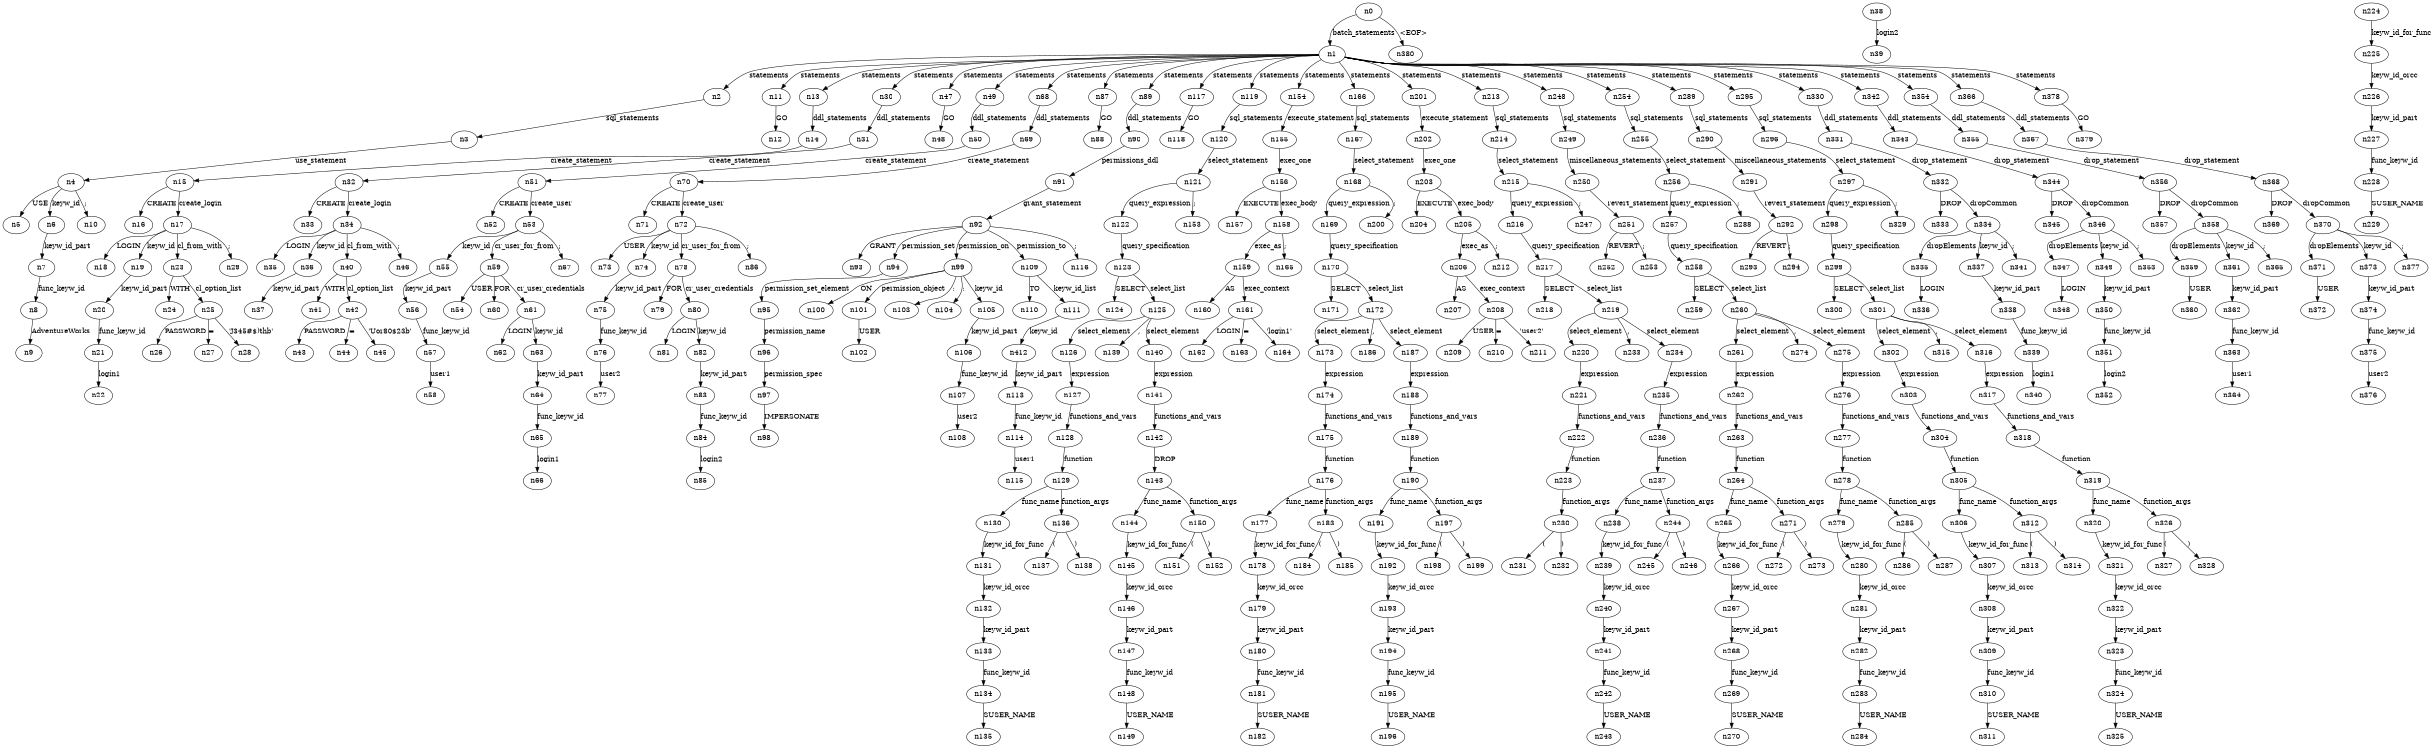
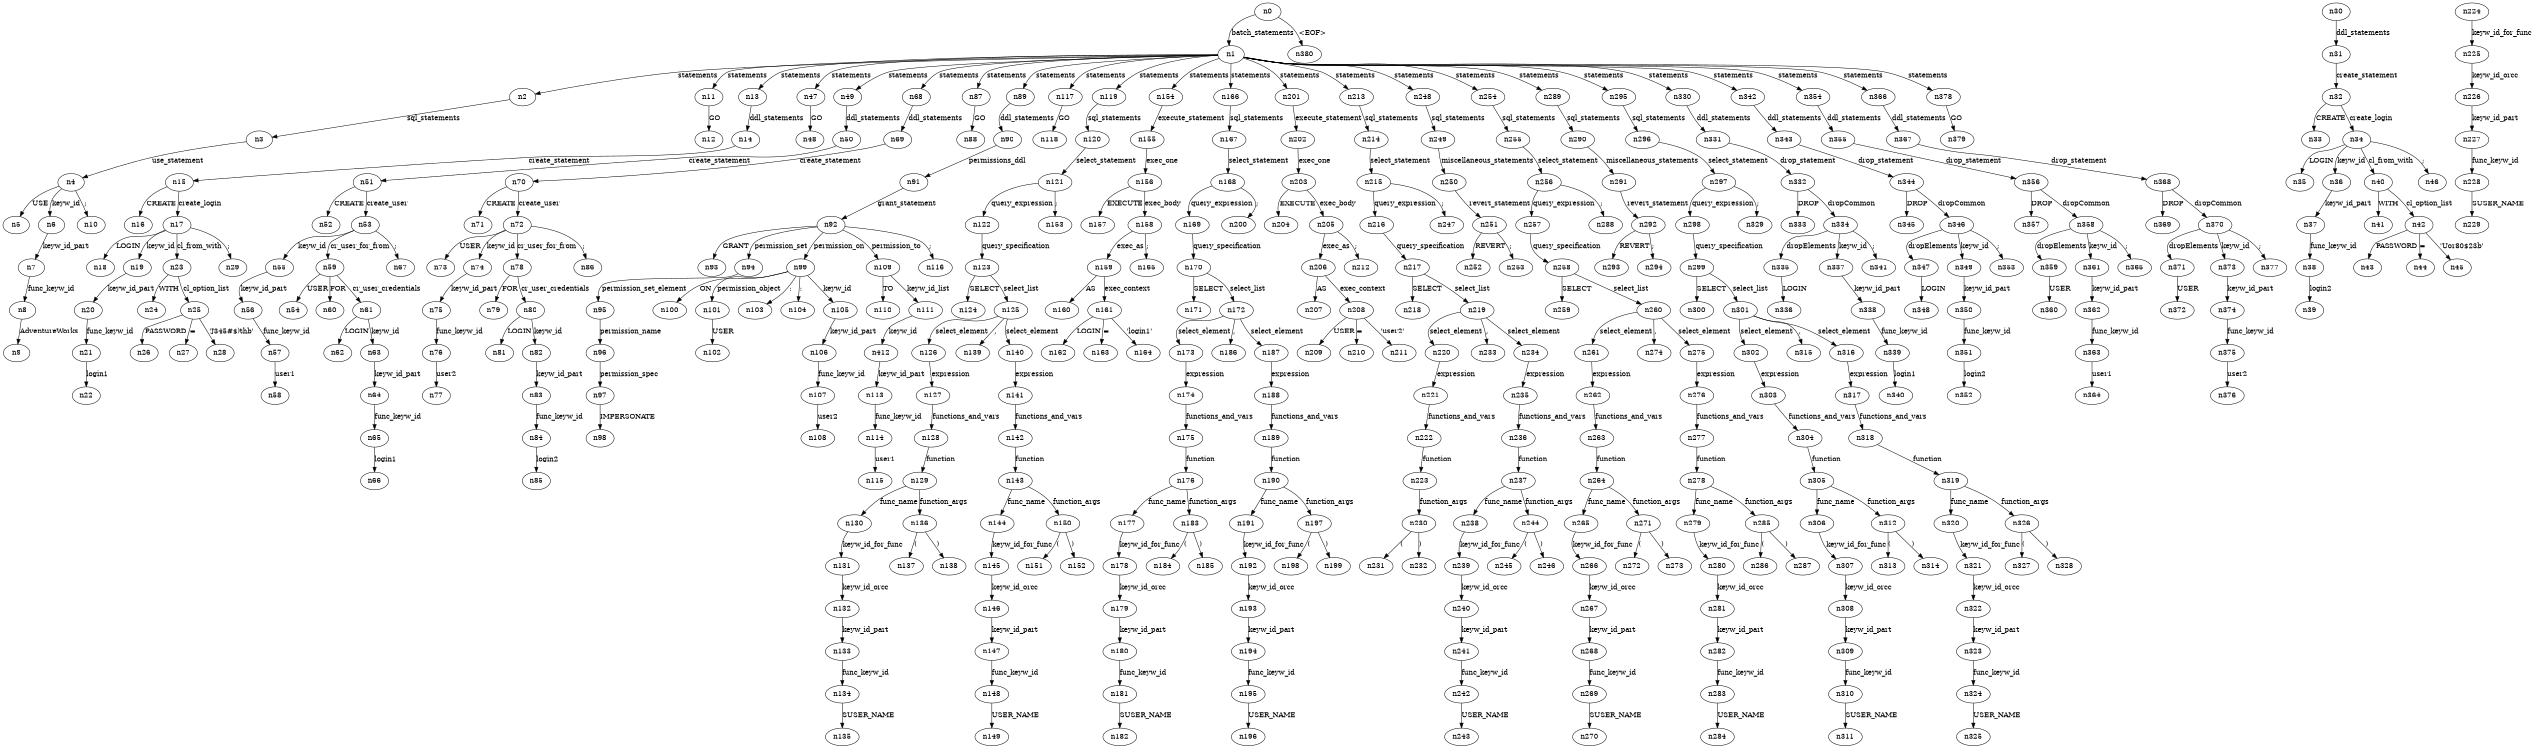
(1105, 58) -> none
none -> (2310, 244)
(1165, 460) -> (1030, 460)
